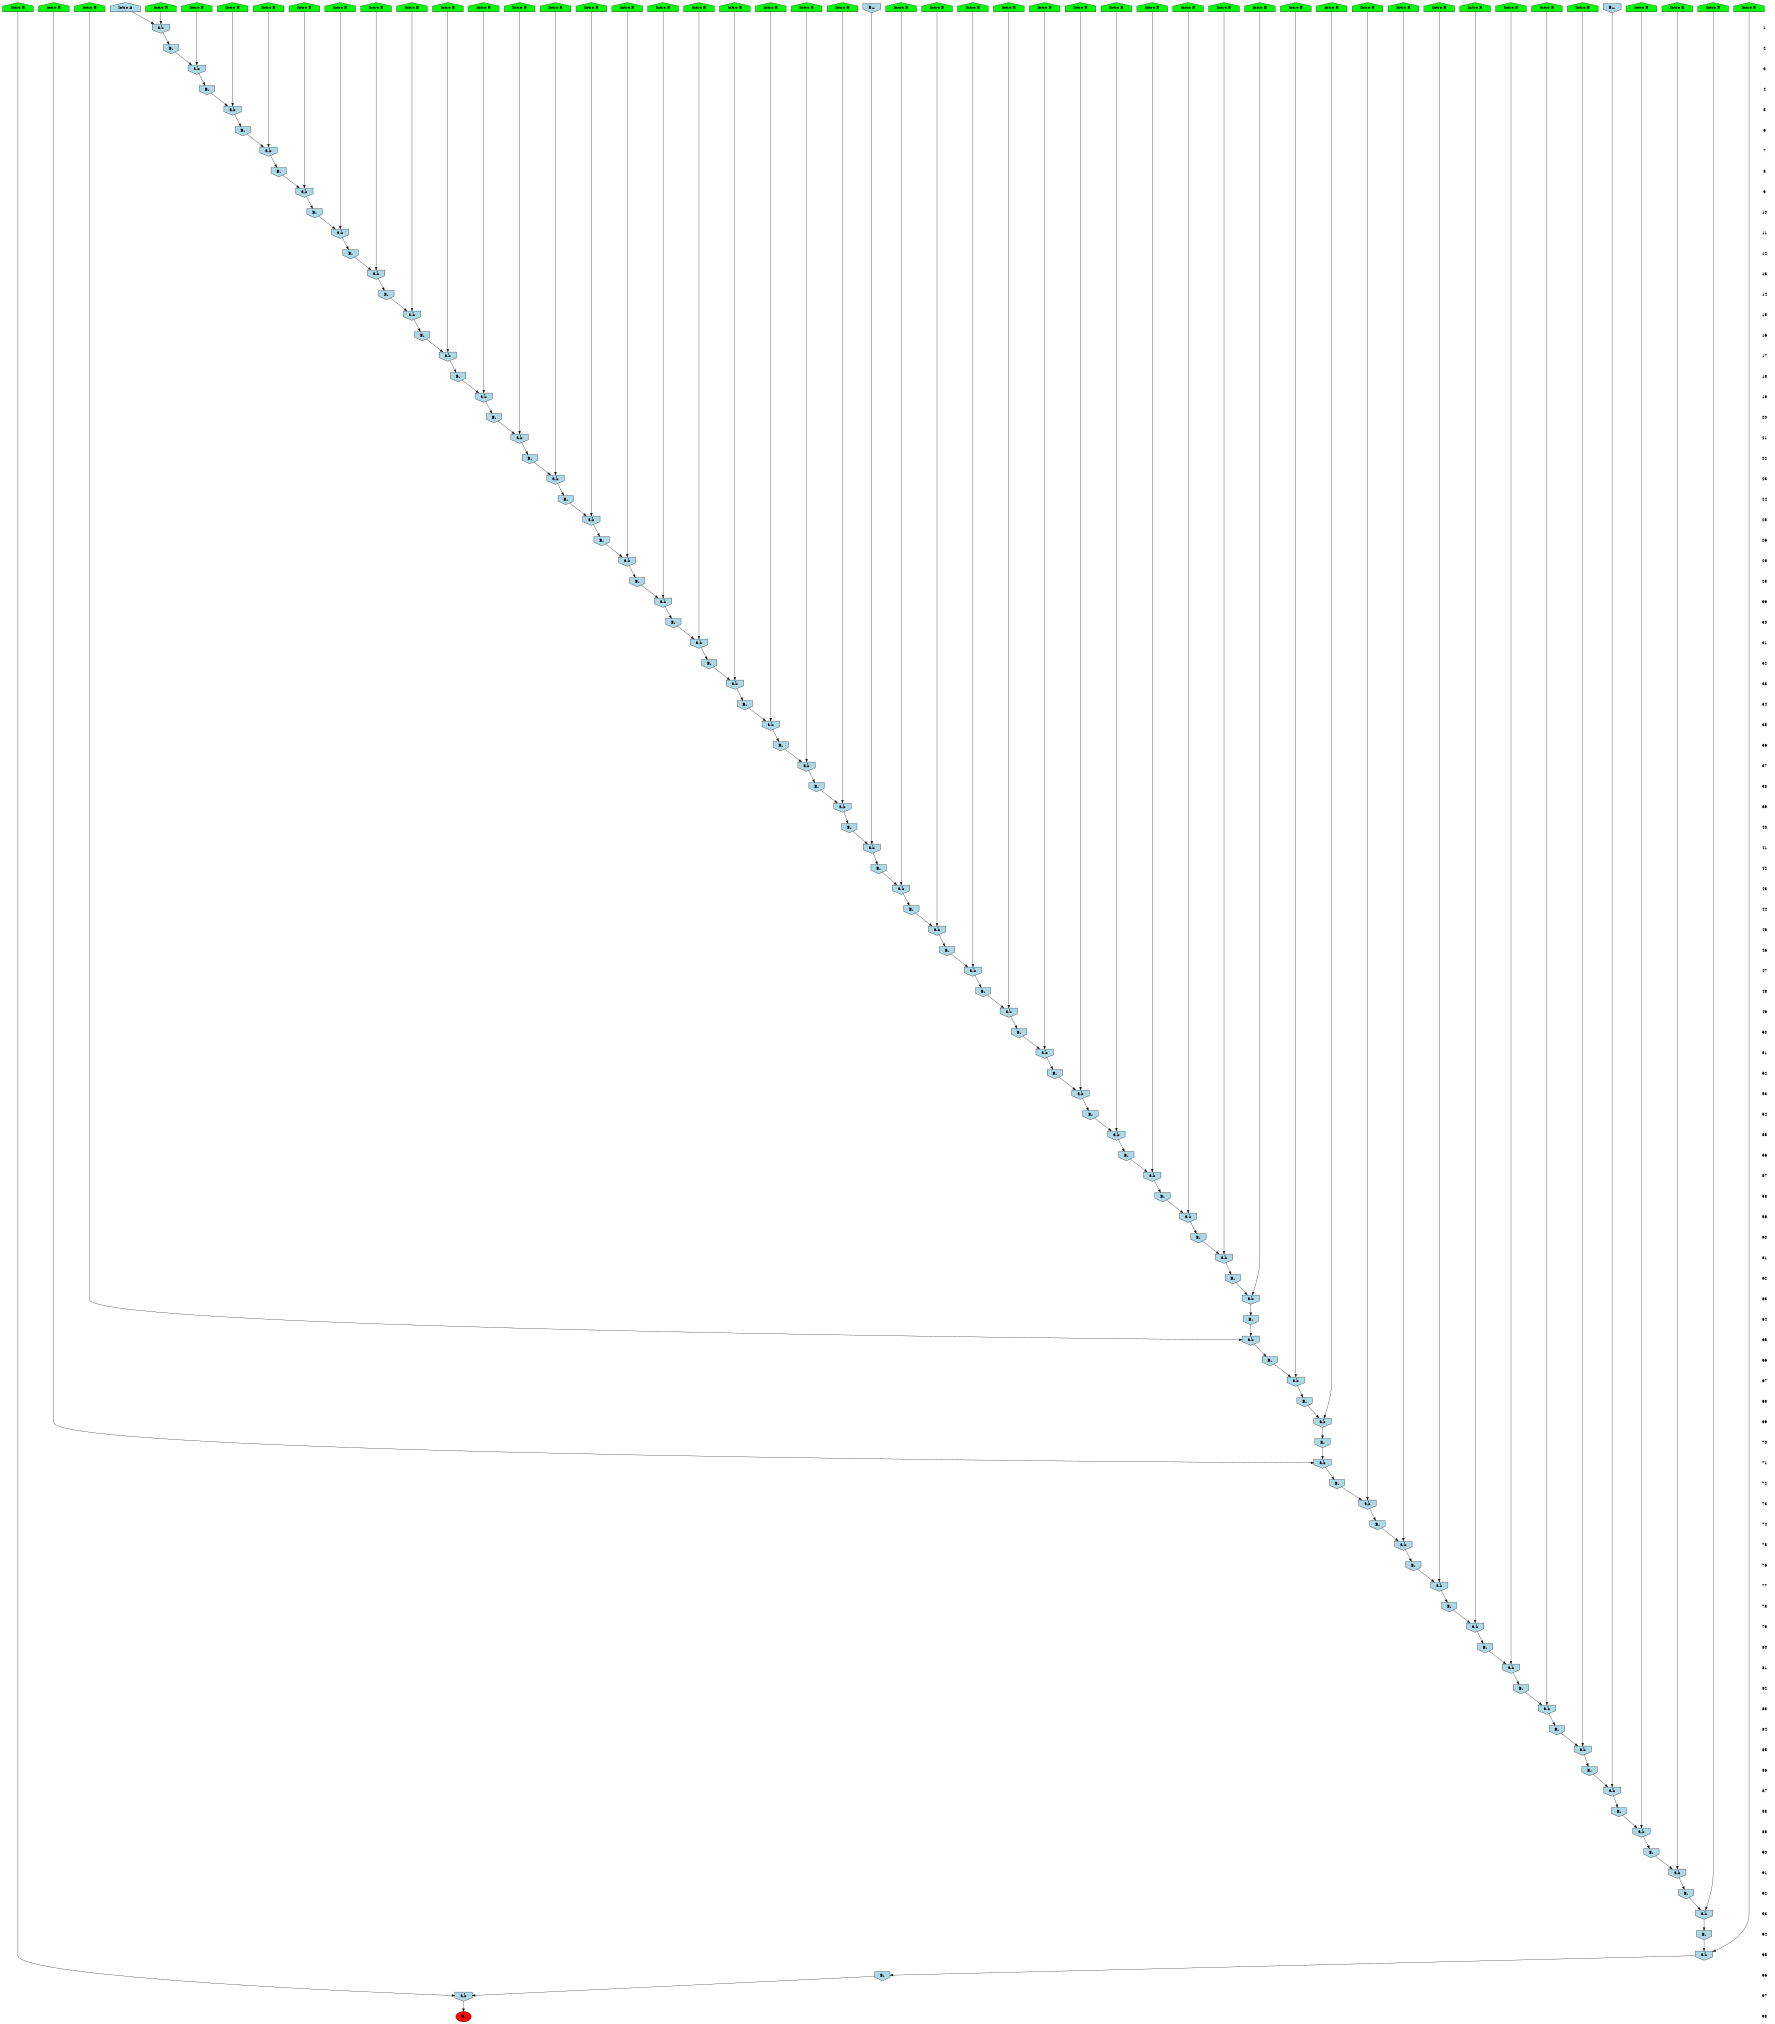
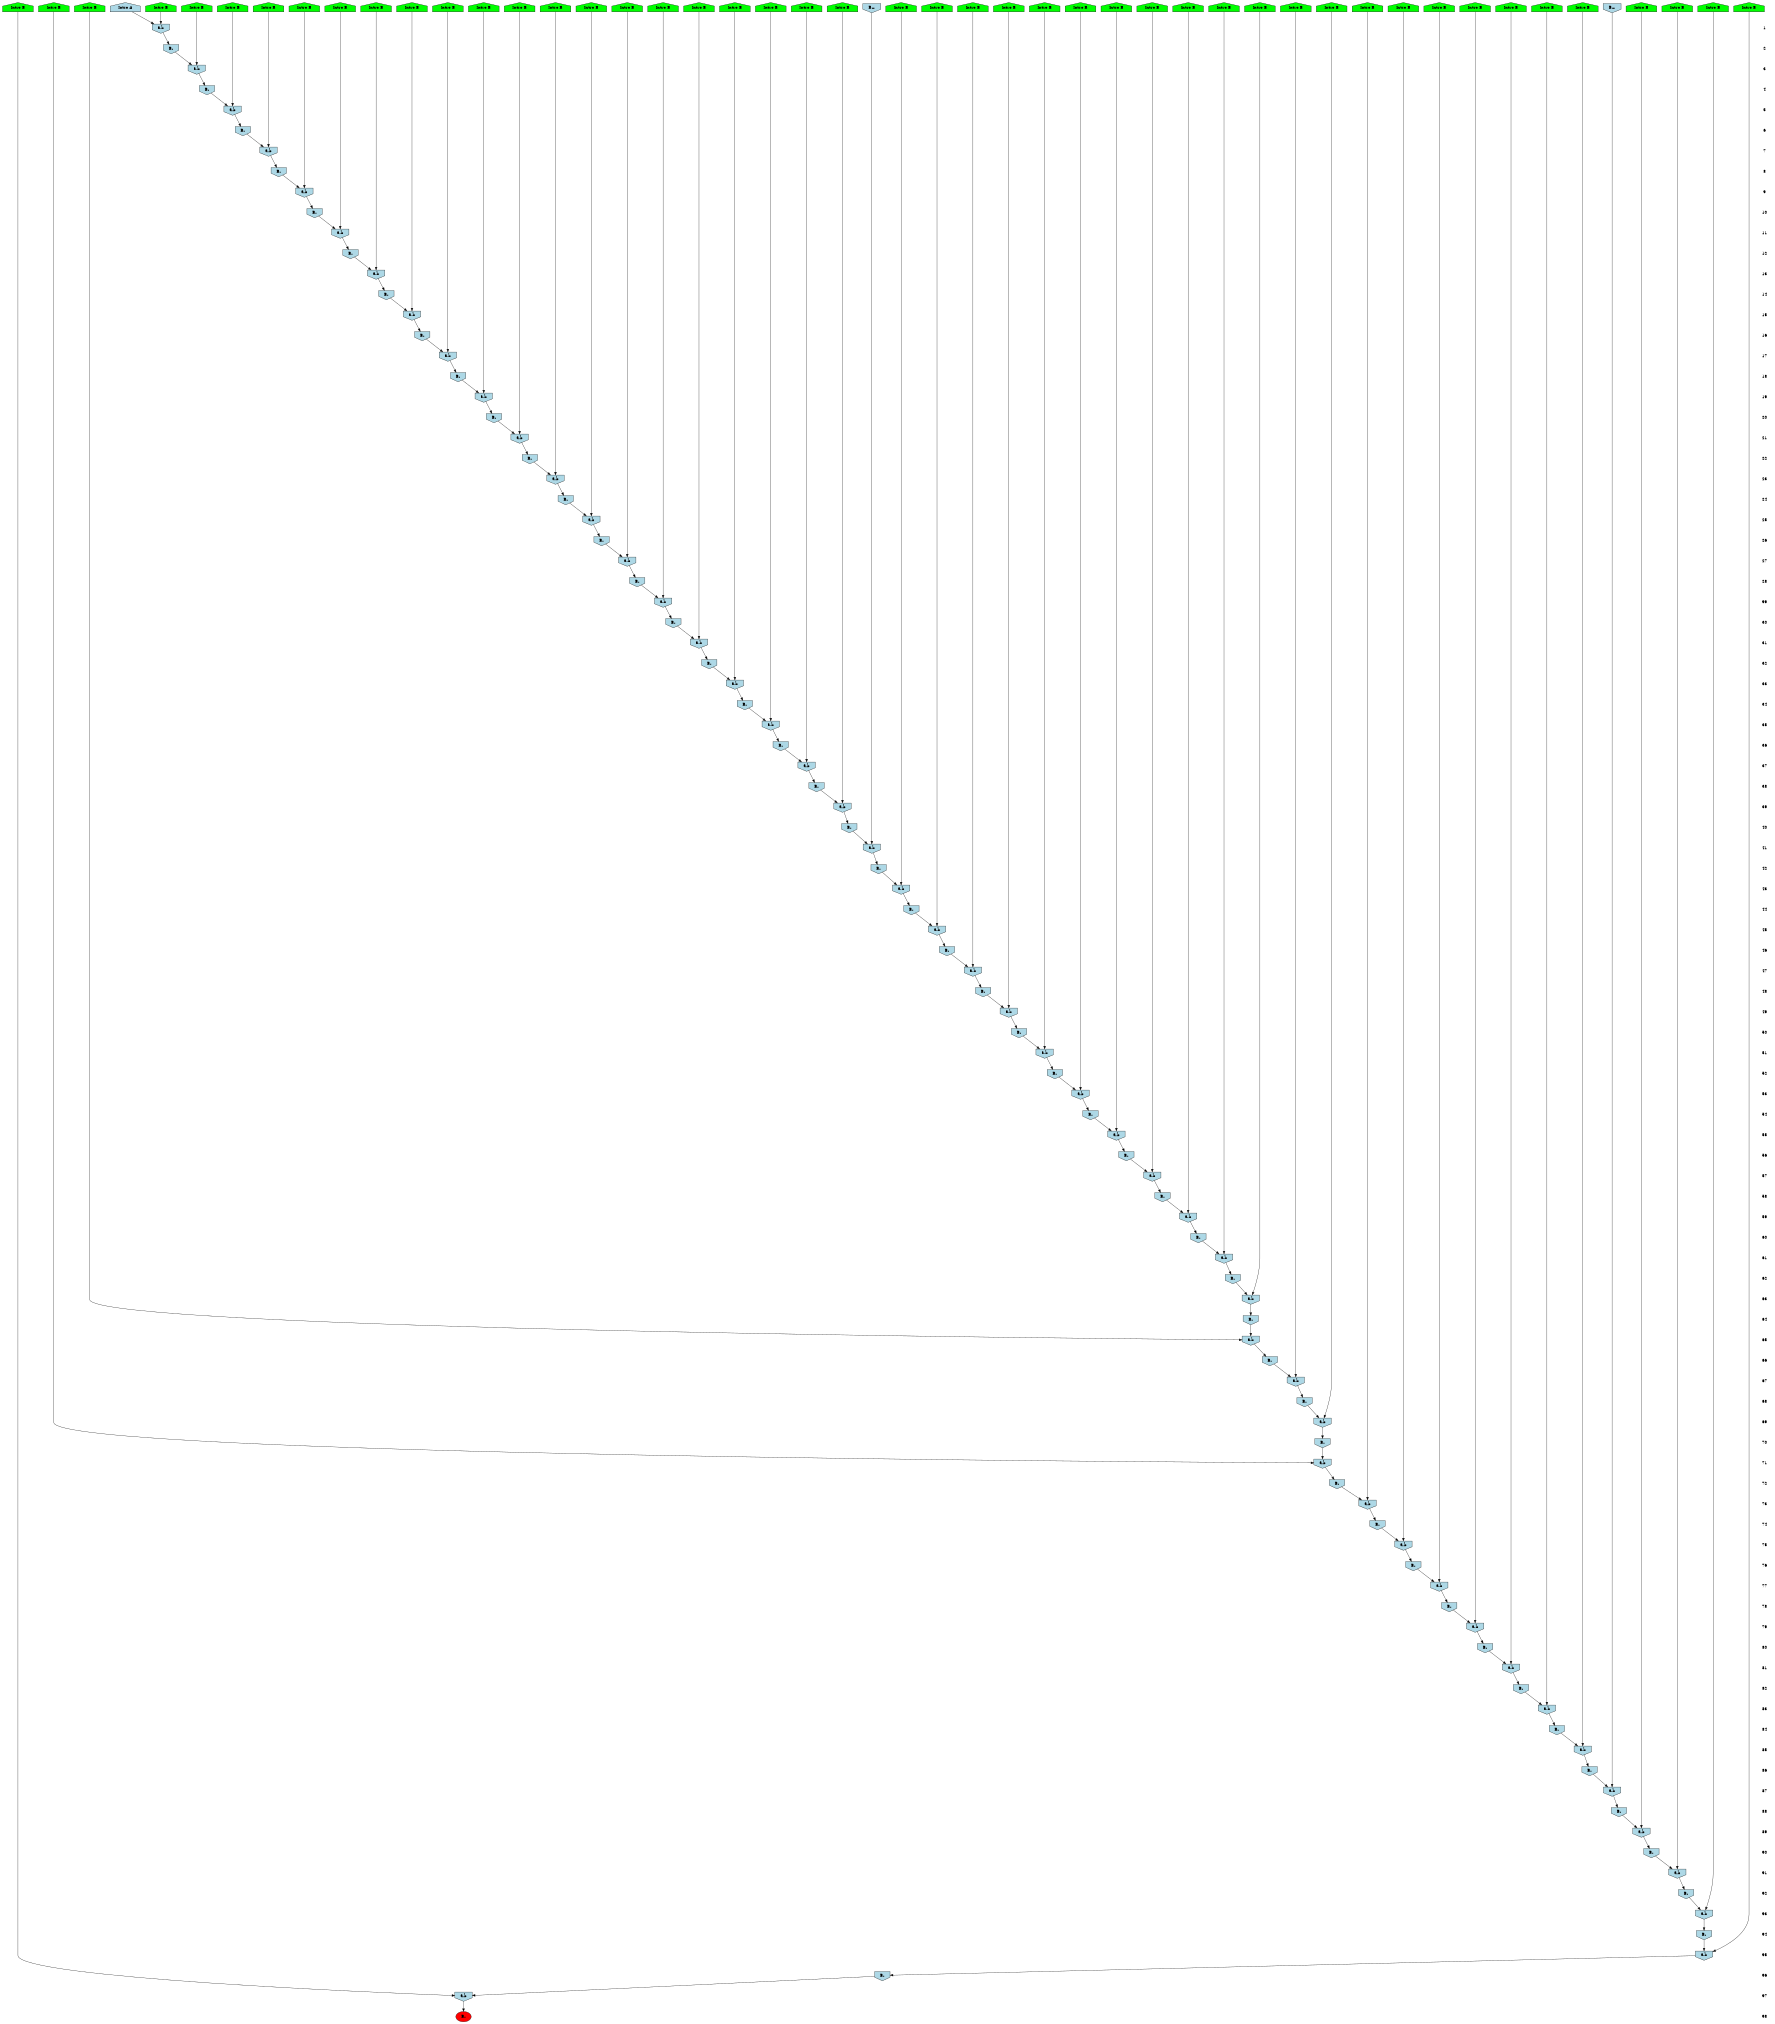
(1765, 561) -> (1765, 561)
